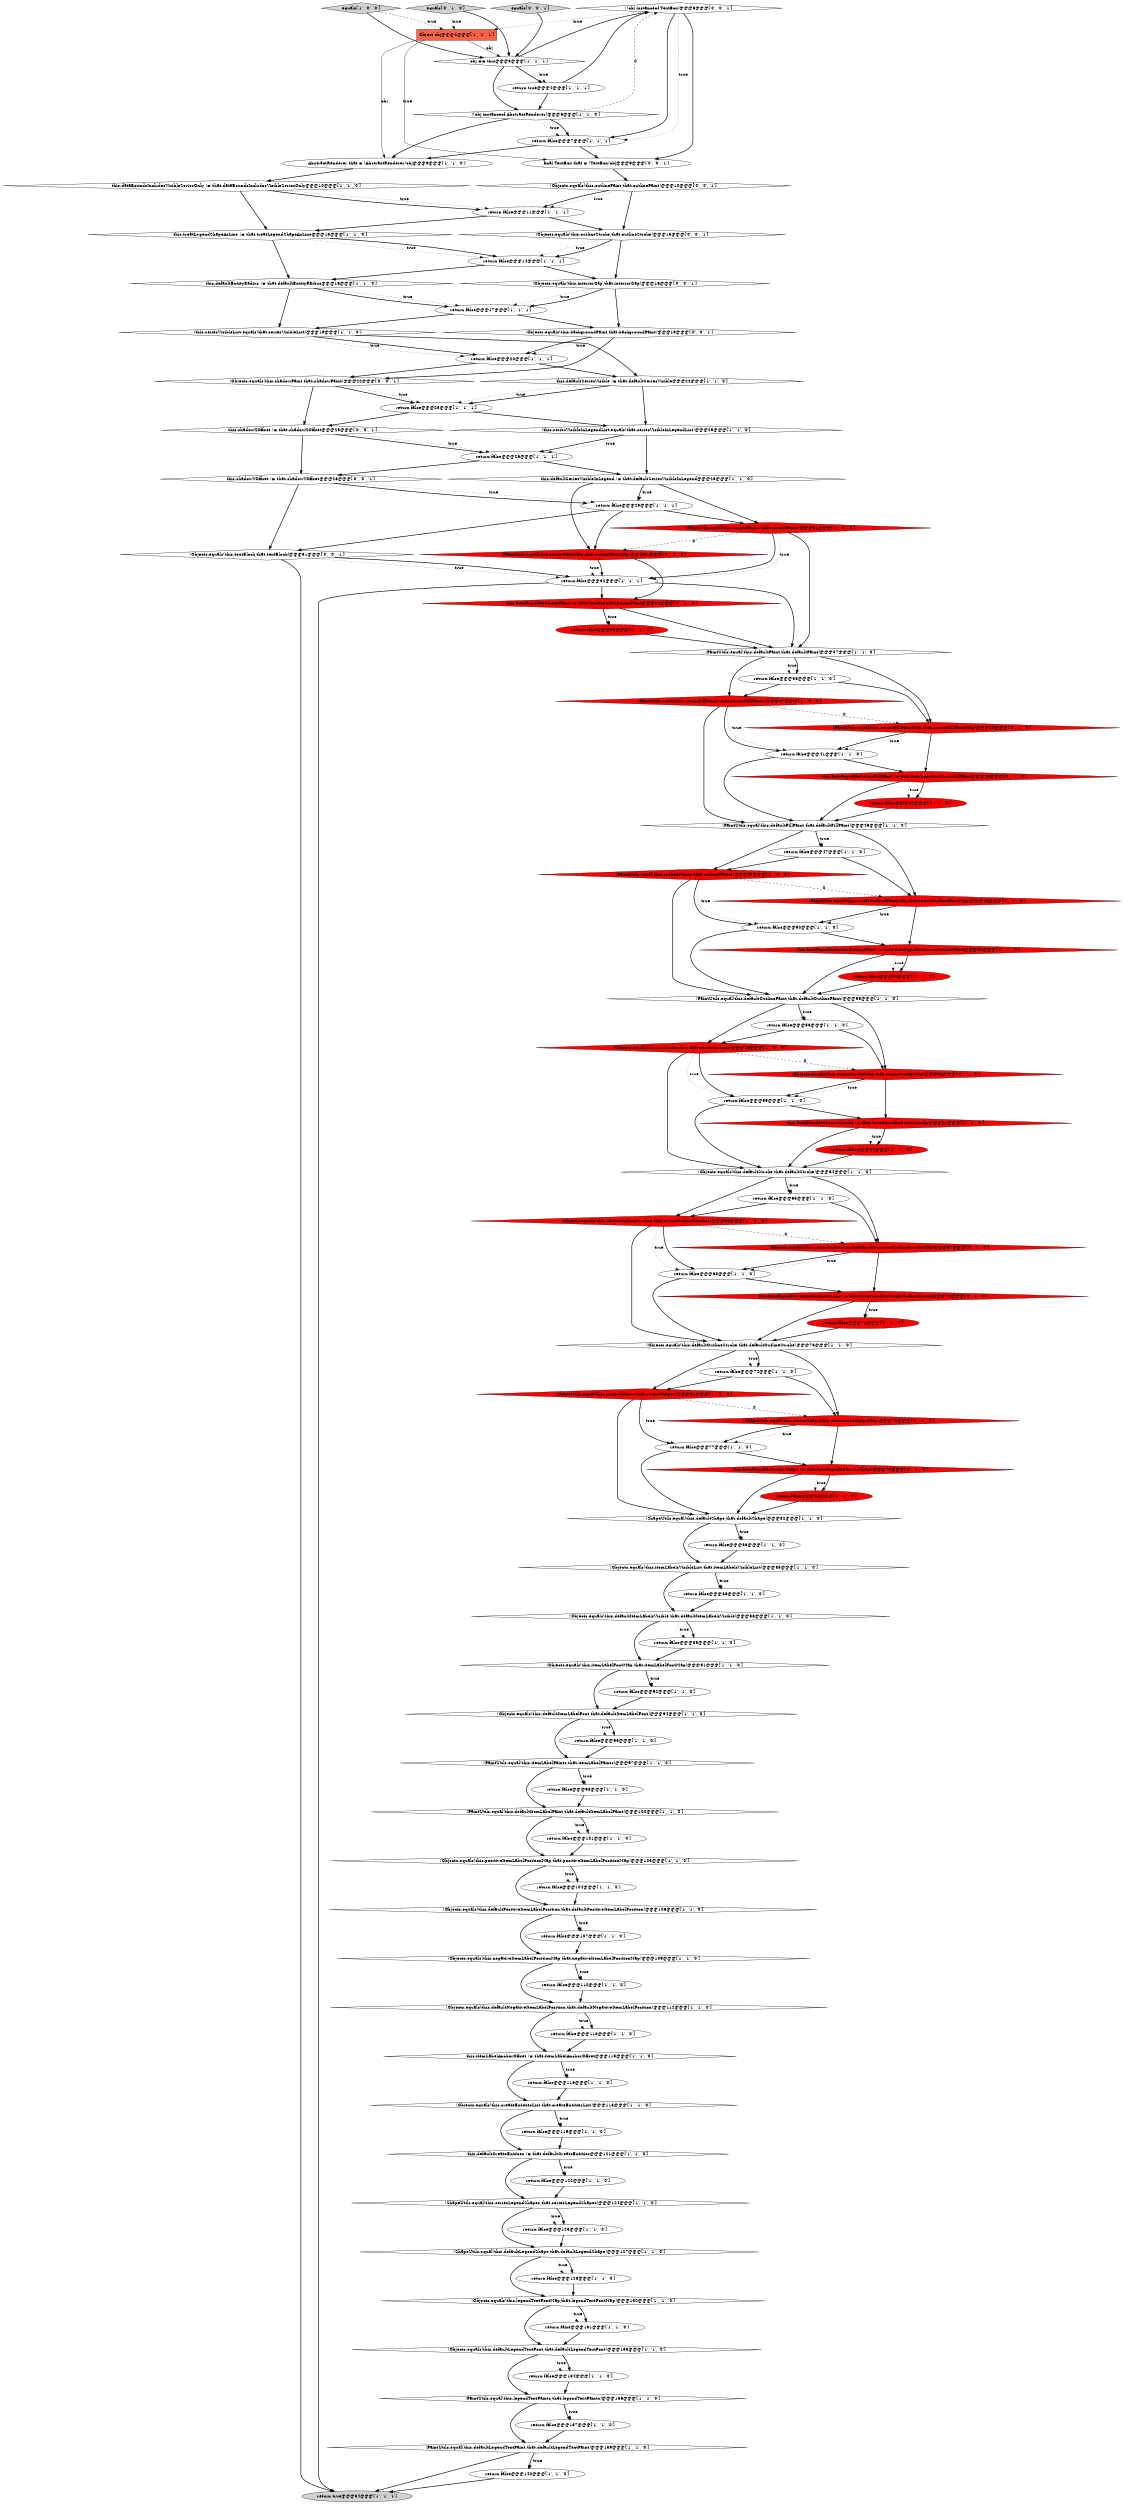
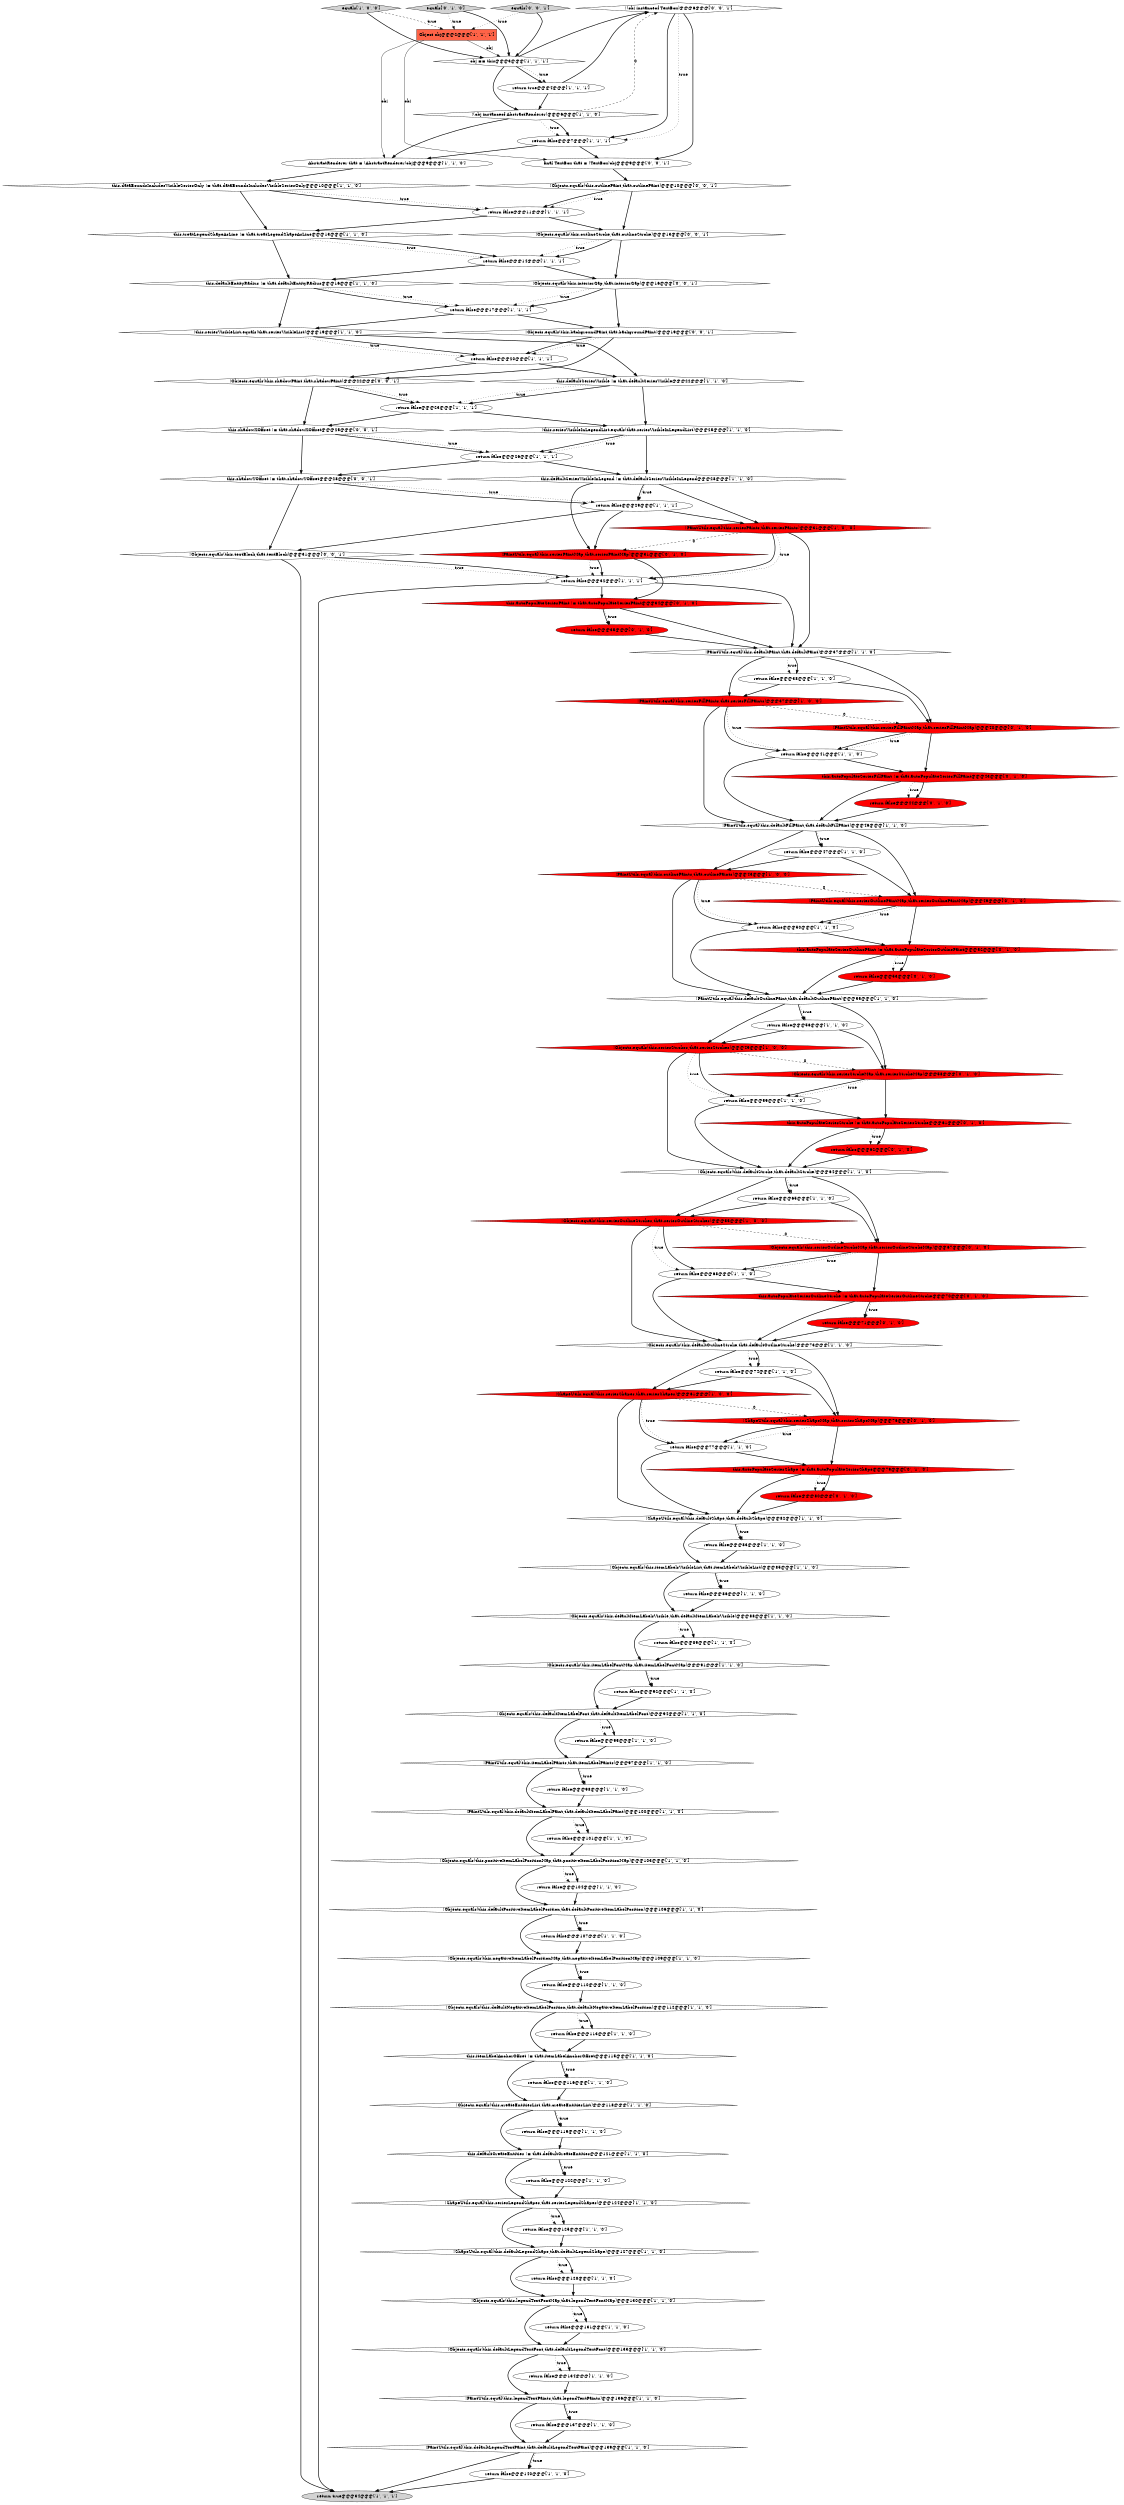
(570, 20) -> (497, 20)
(408, 101) -> (408, 101)
